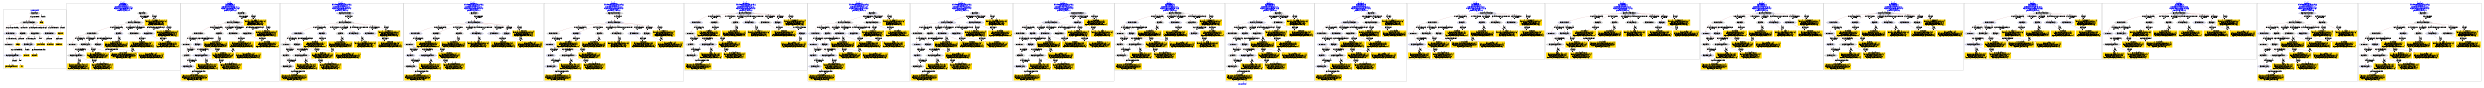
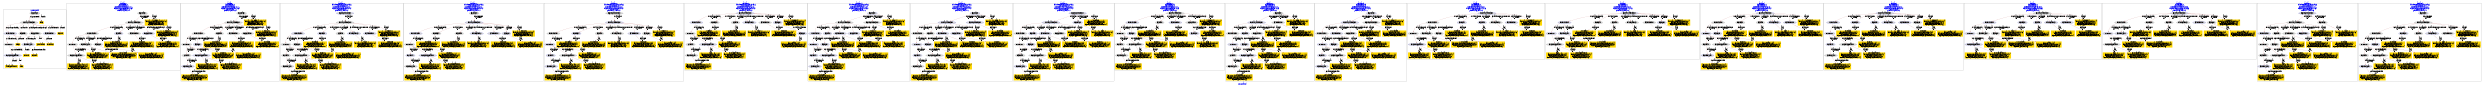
(59, 44) -> none
(11, 66) -> (11, 66)
(21, 66) -> (21, 66)
